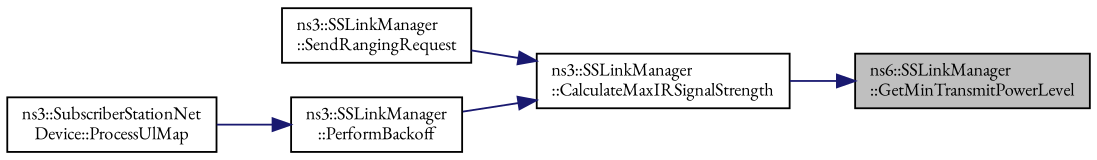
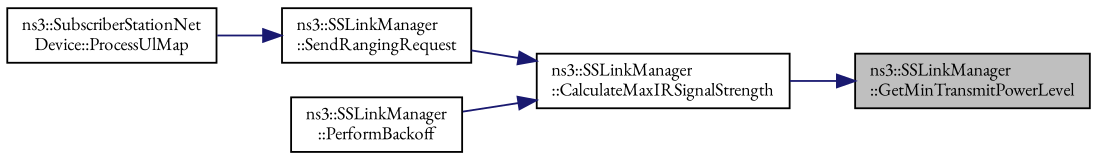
(972, 81) -> (972, 81)
(244, 125) -> (240, 35)
